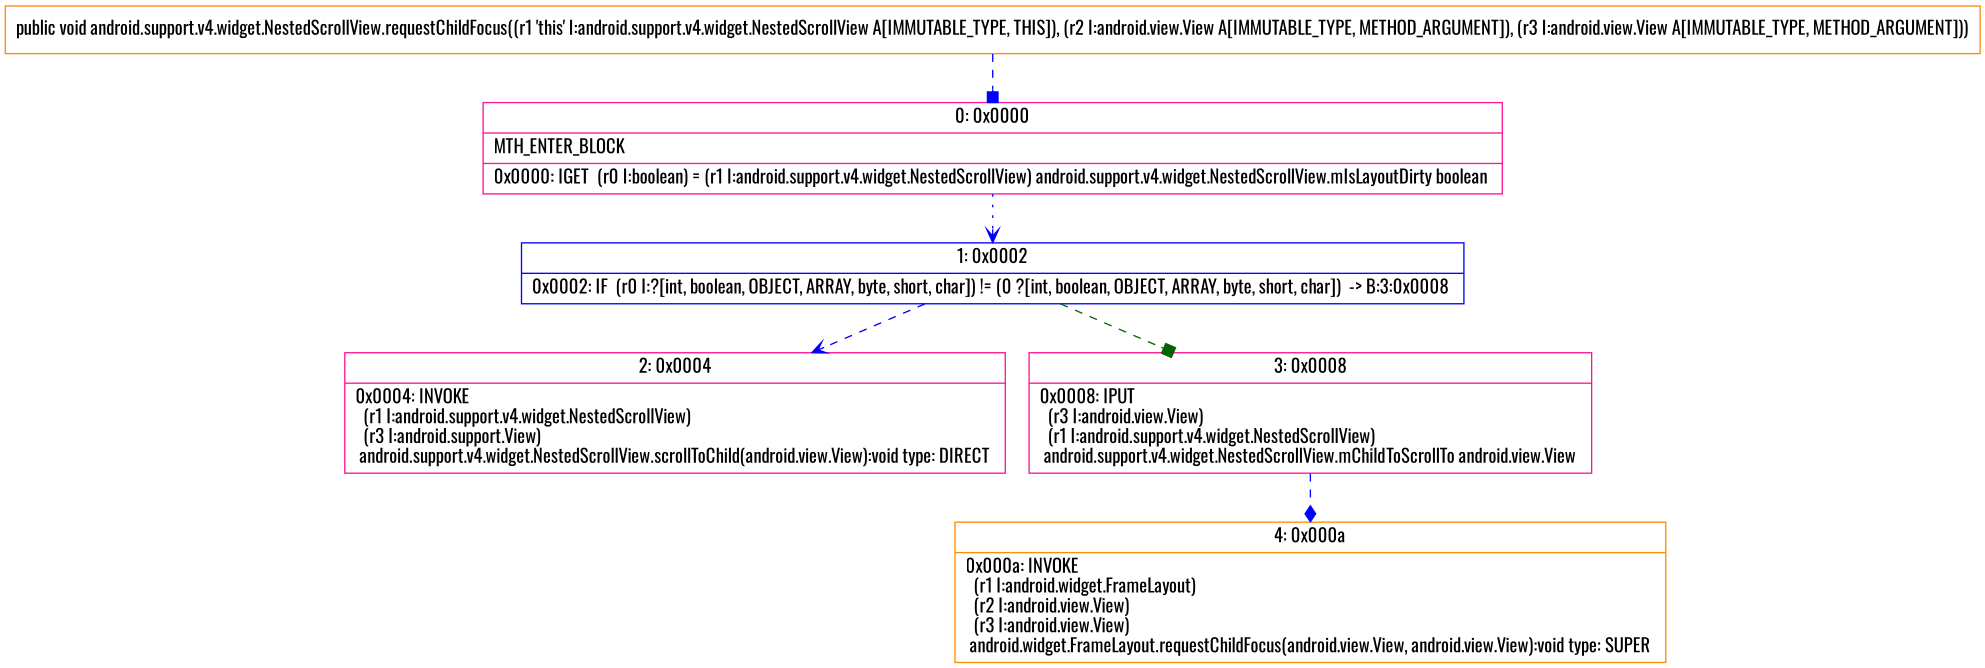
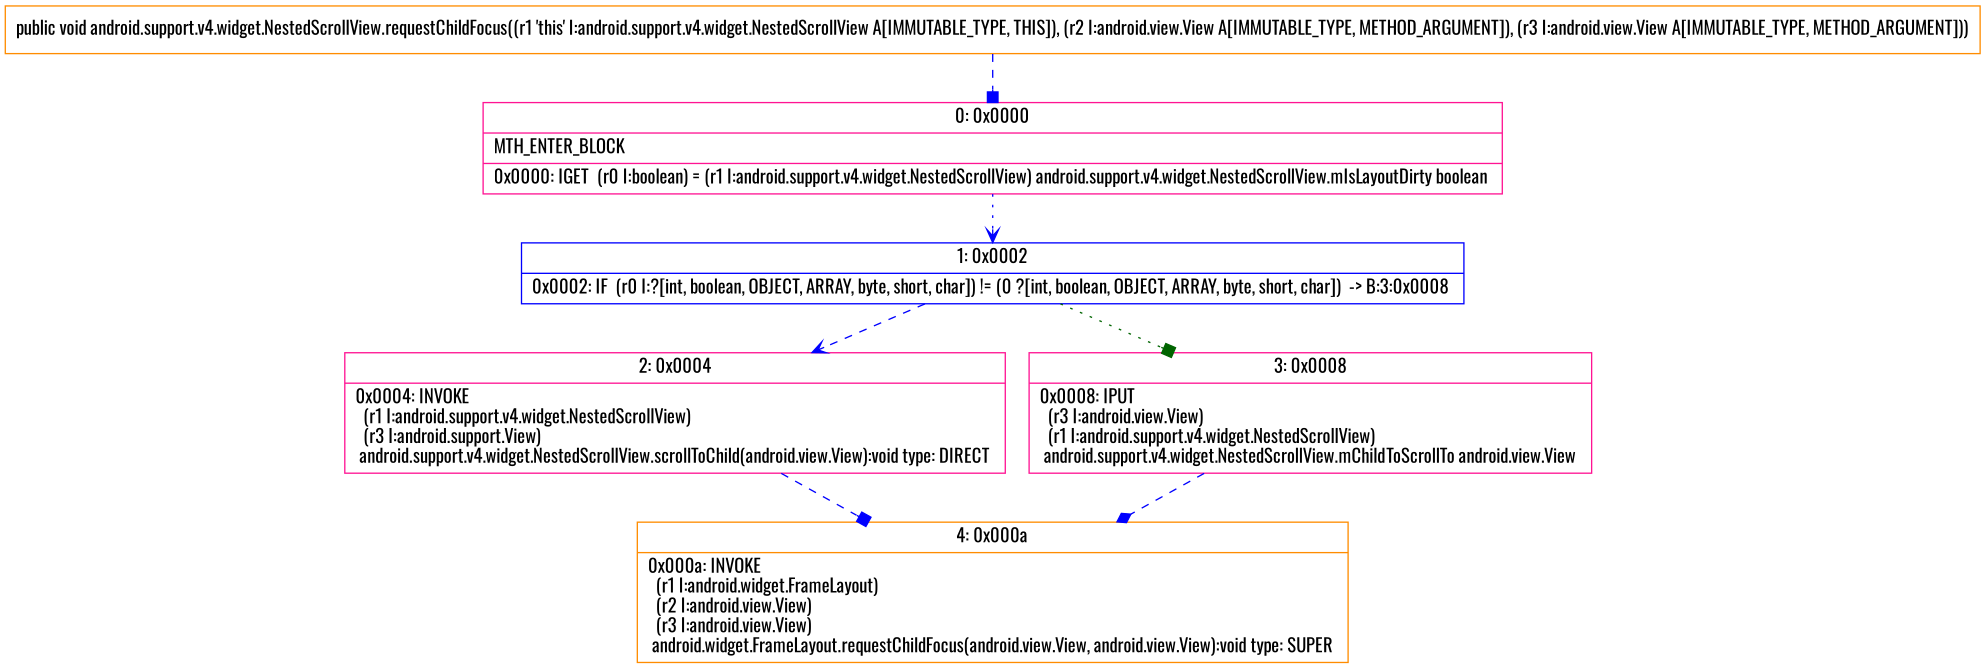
(1111, 326) -> (1111, 326)
none -> (819, 494)
